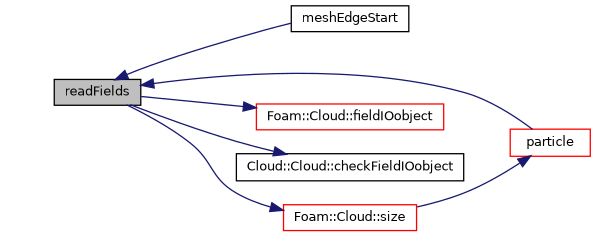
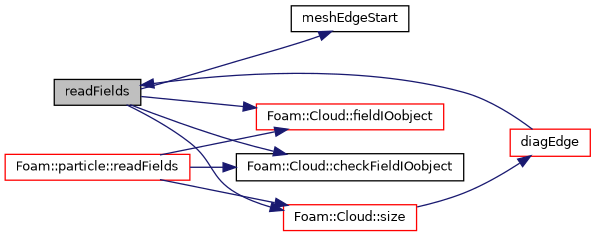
(208, 47) -> (231, 63)
(550, 143) -> (550, 143)
none -> (98, 167)
(350, 167) -> (350, 167)
